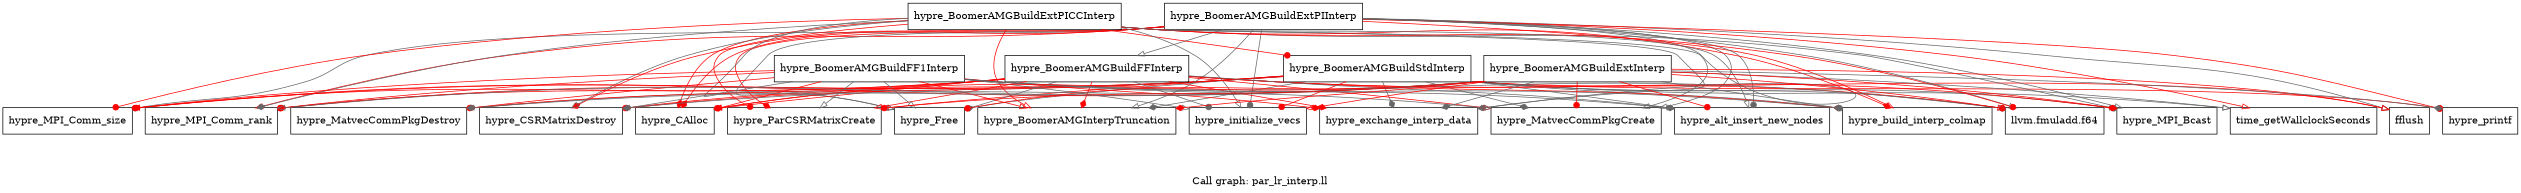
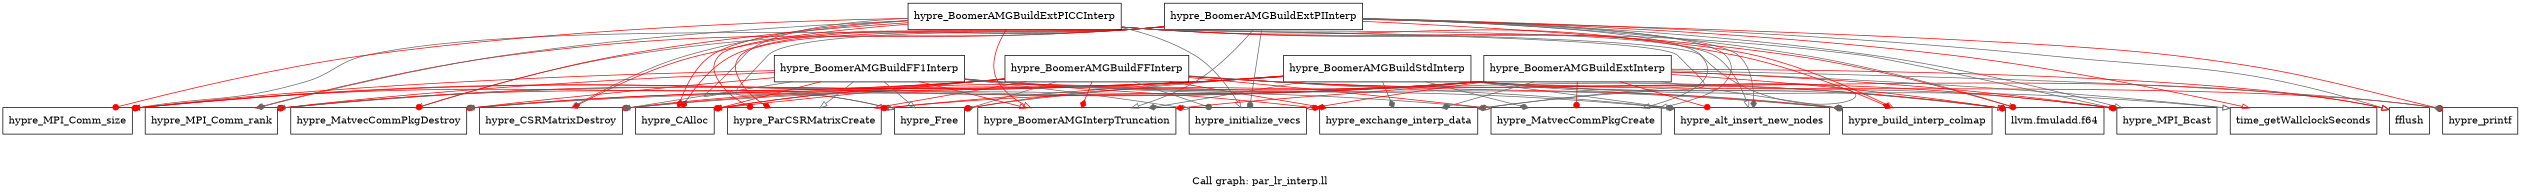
(1577, 29) -> (1577, 29)
(1196, 38) -> (790, 38)
(1198, 43) -> (662, 48)
(879, 91) -> (879, 91)
(1315, 94) -> none
